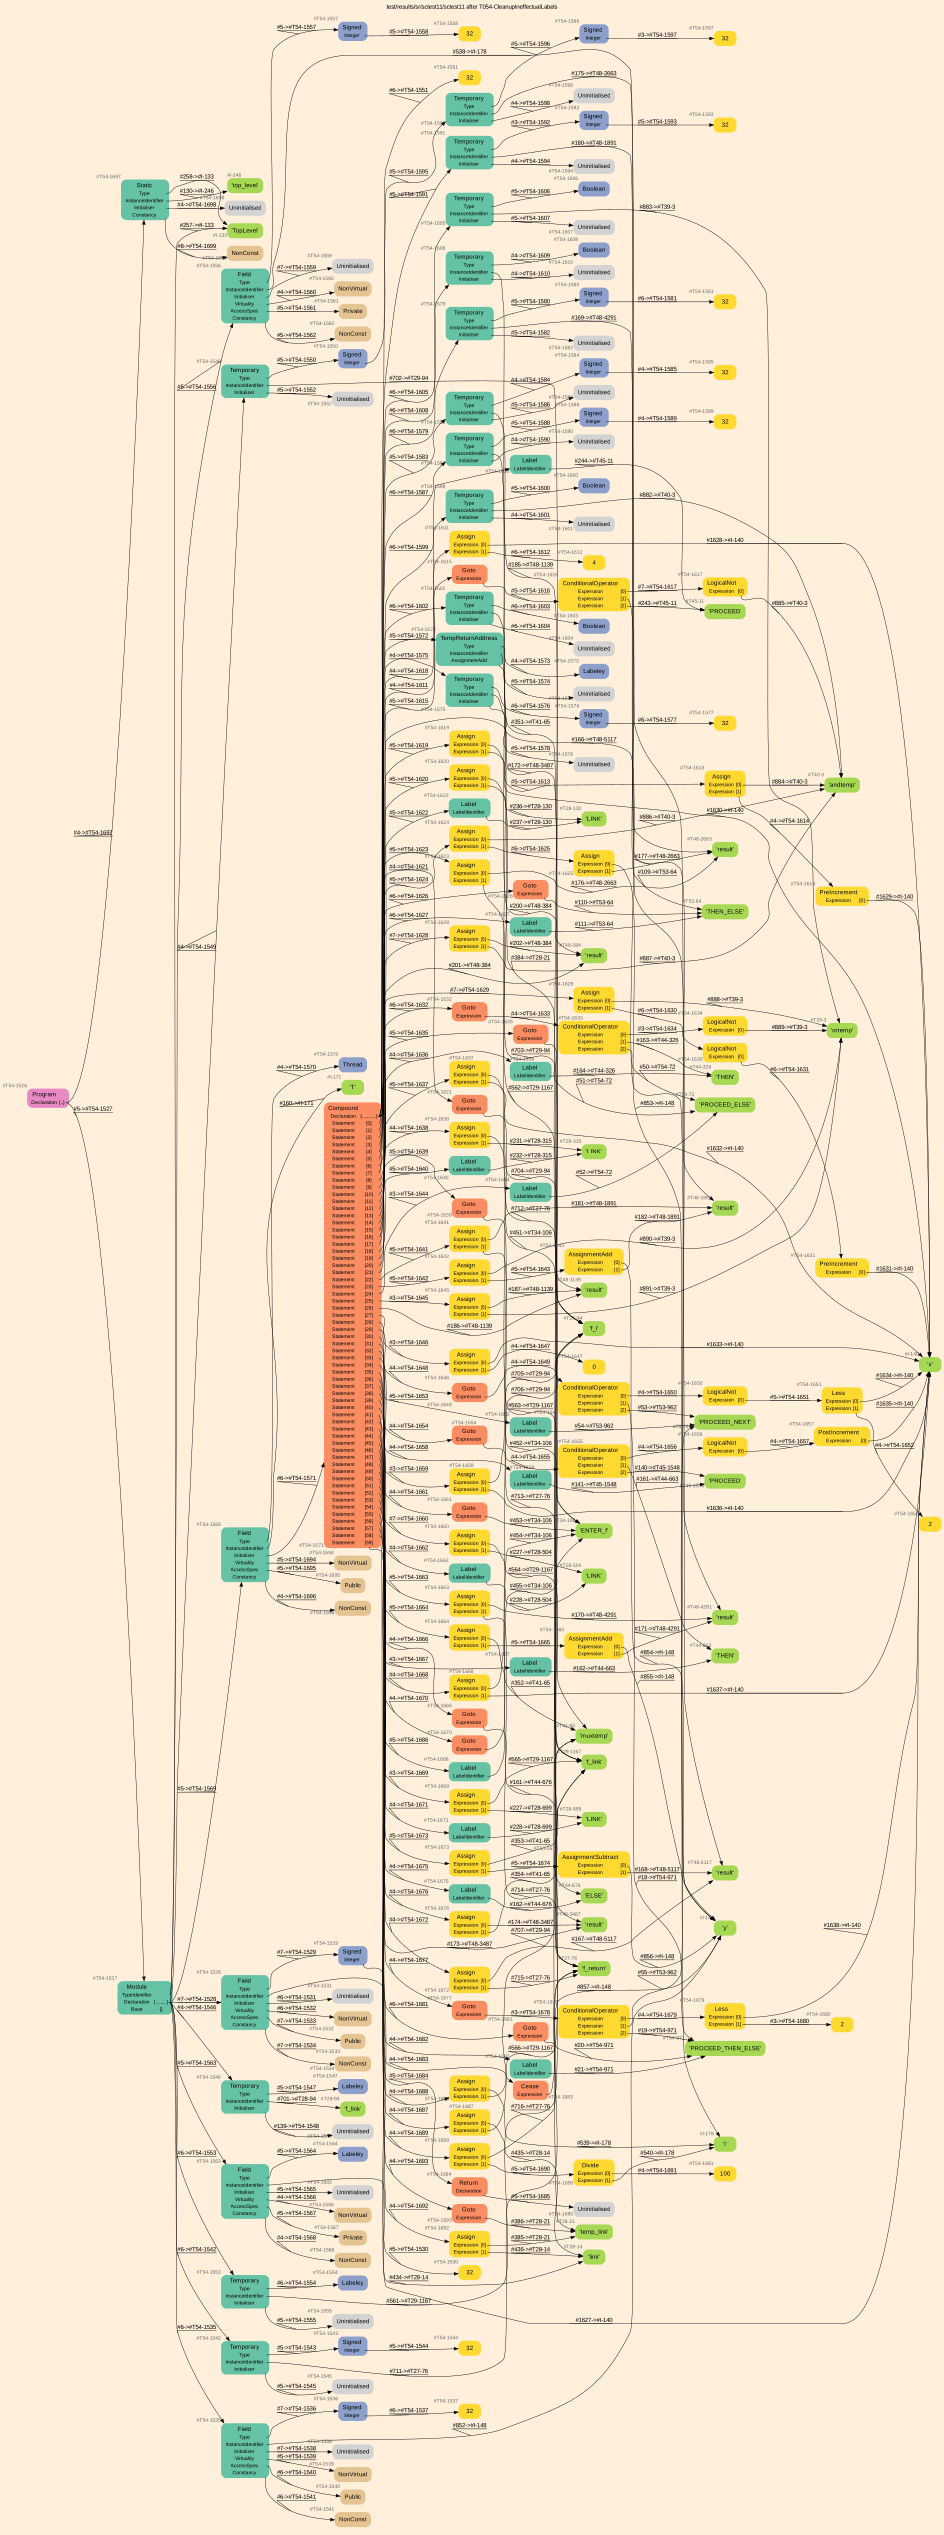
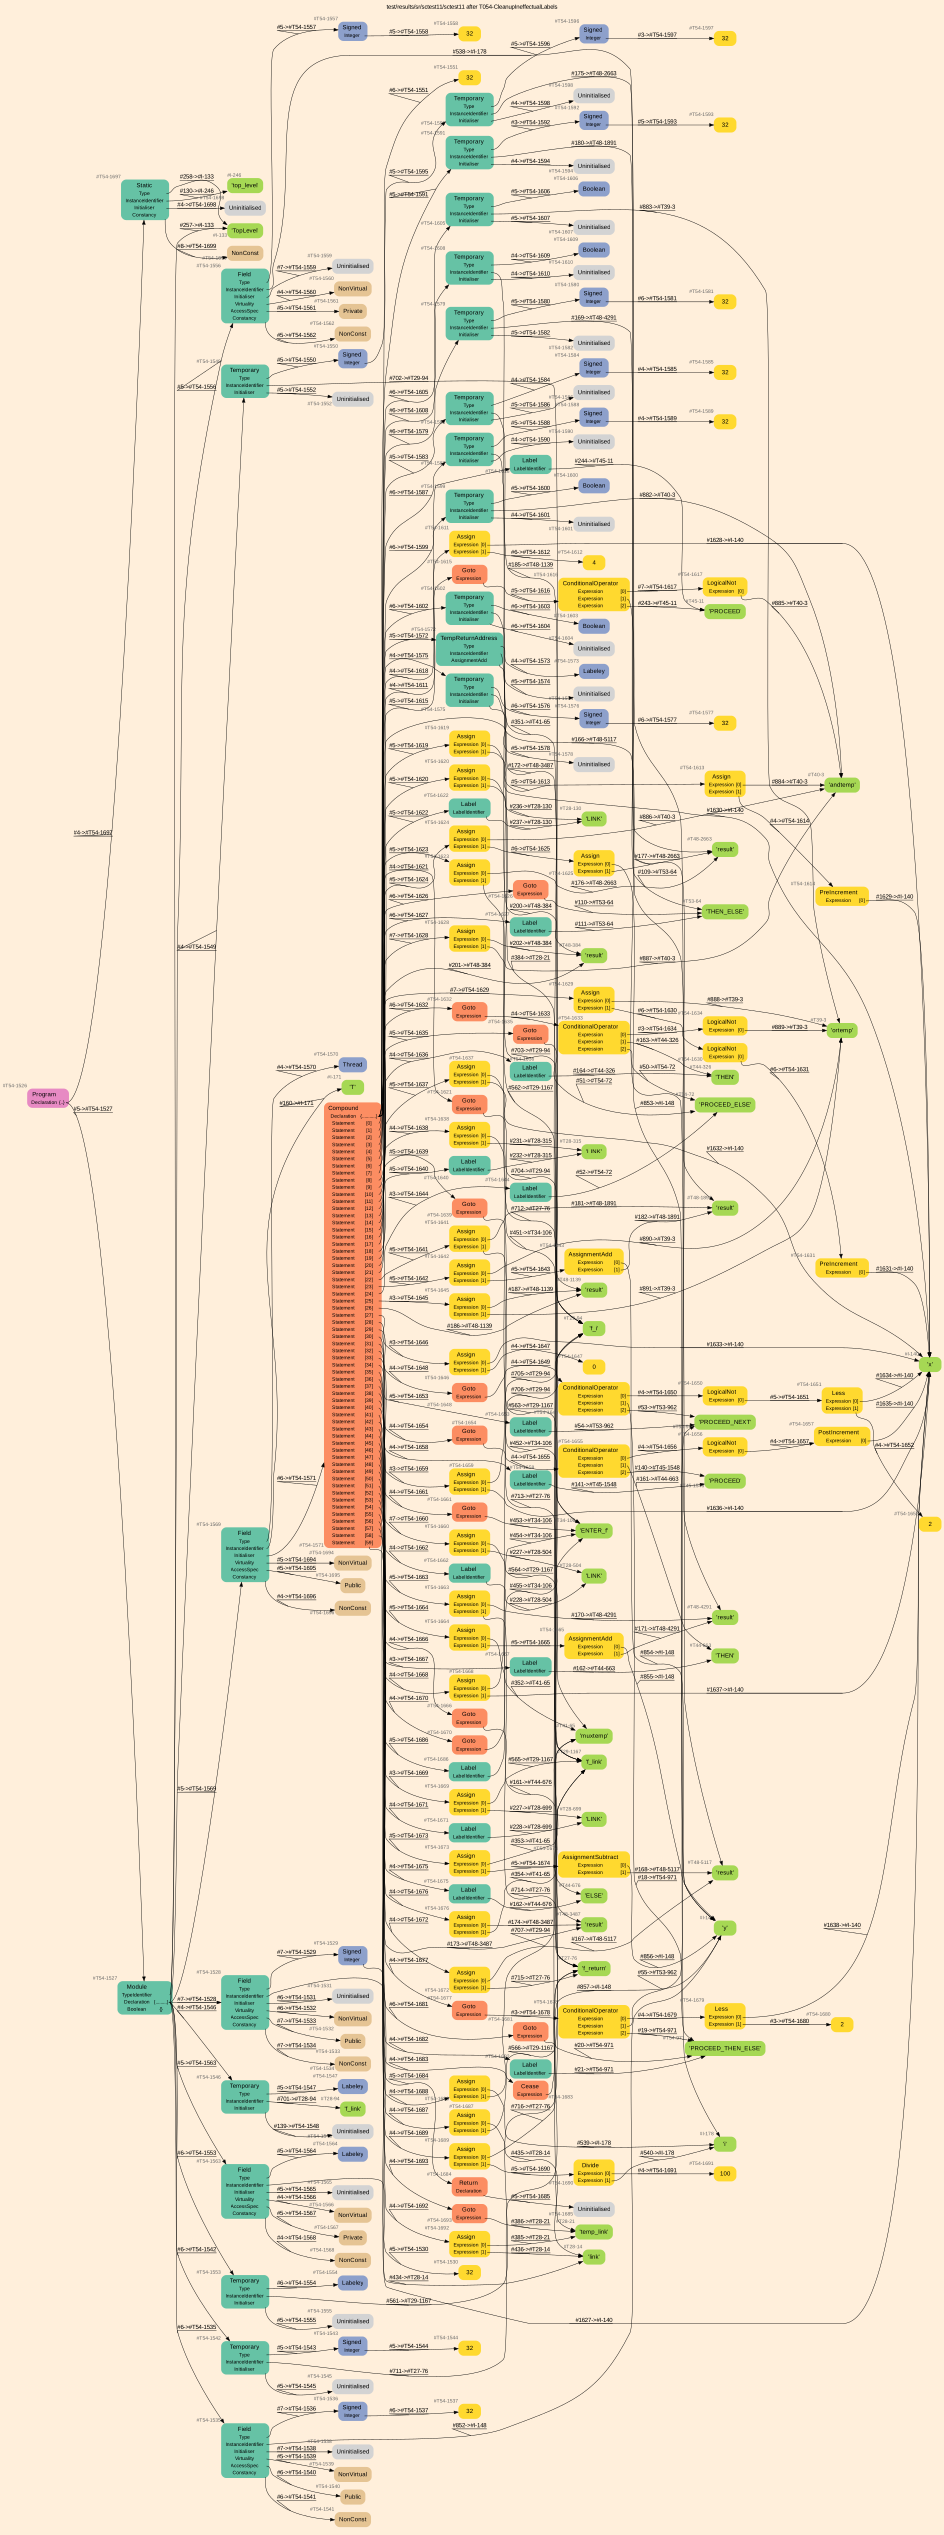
(137, 2009) -> (137, 2009)
